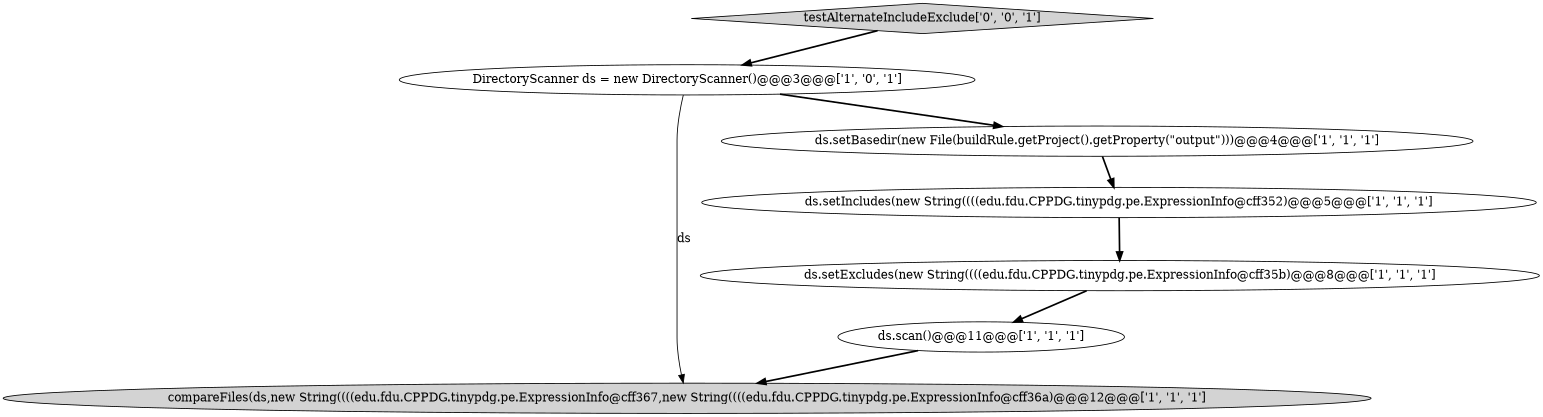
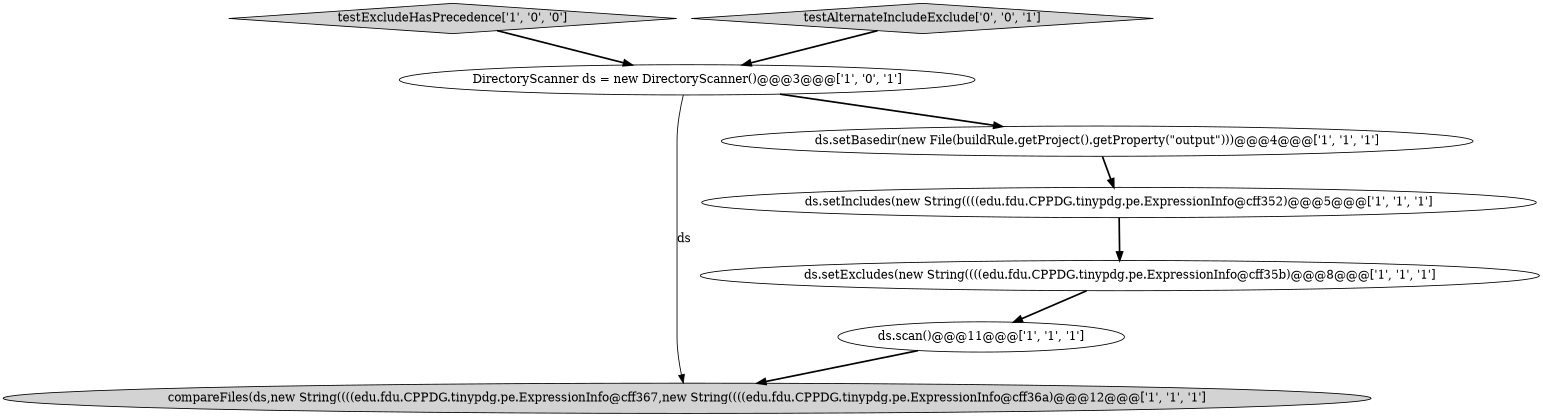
none -> (453, 18)
